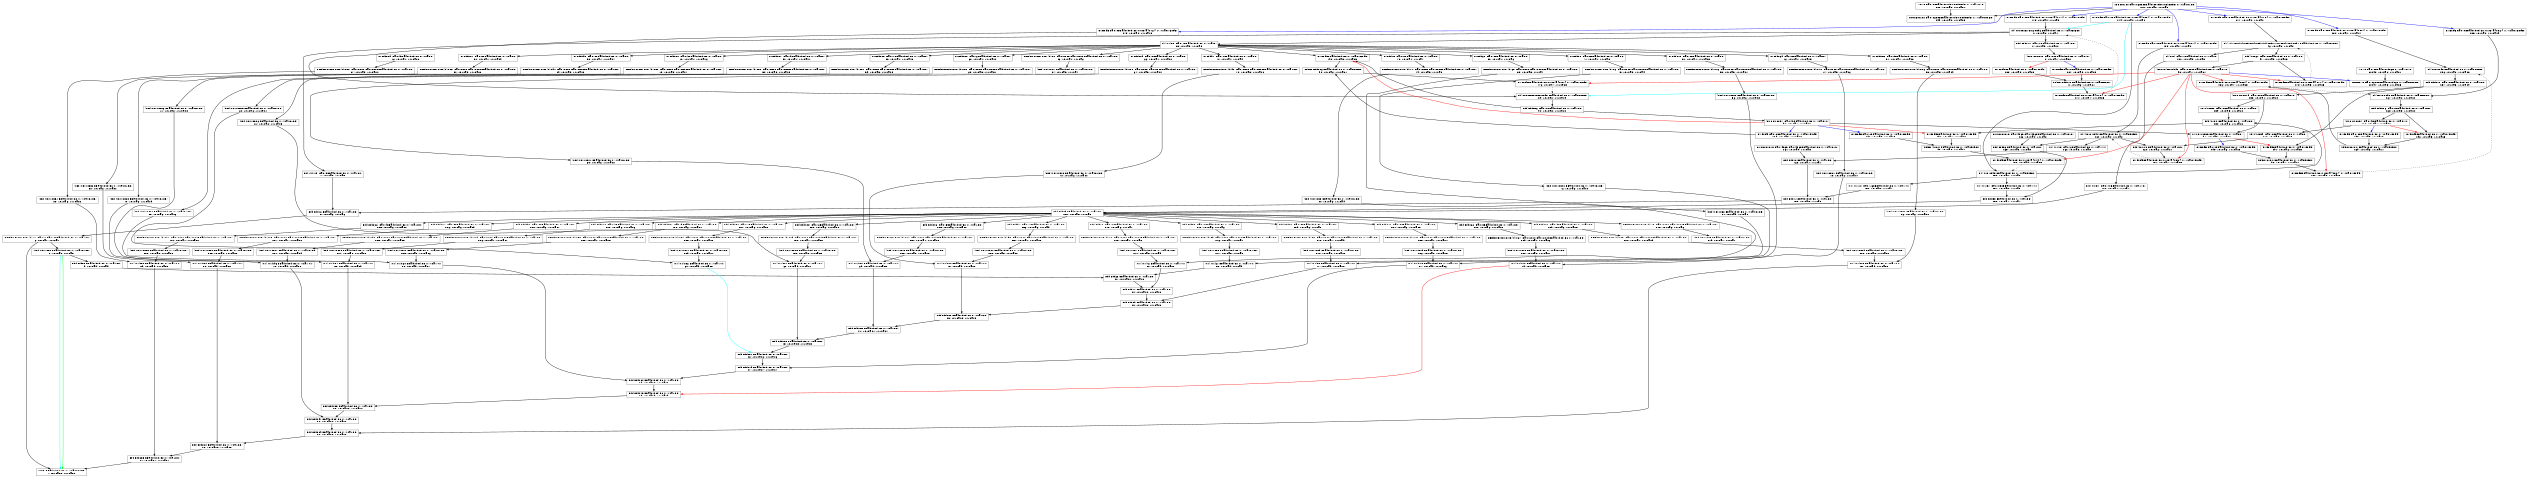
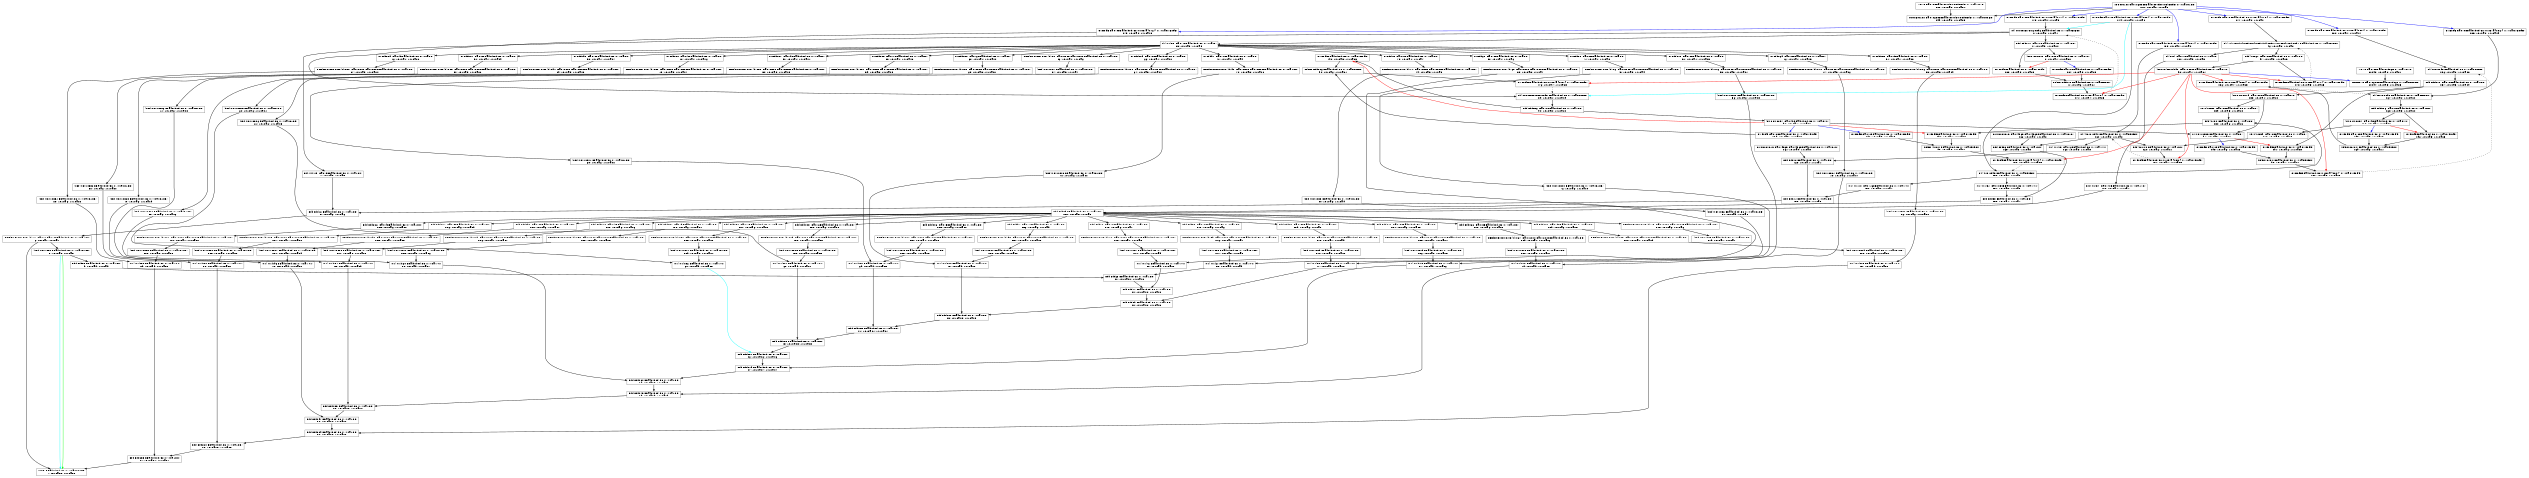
(1266, 51) -> (798, 48)
none -> (2023, 55)
(287, 265) -> (287, 265)
(1139, 387) -> (1139, 387)
